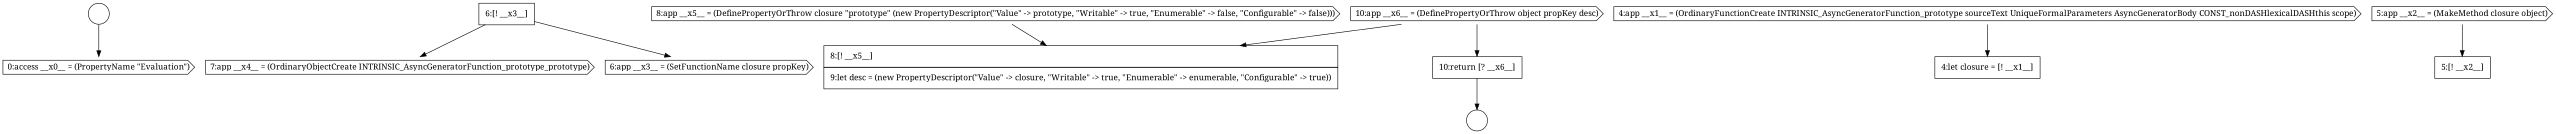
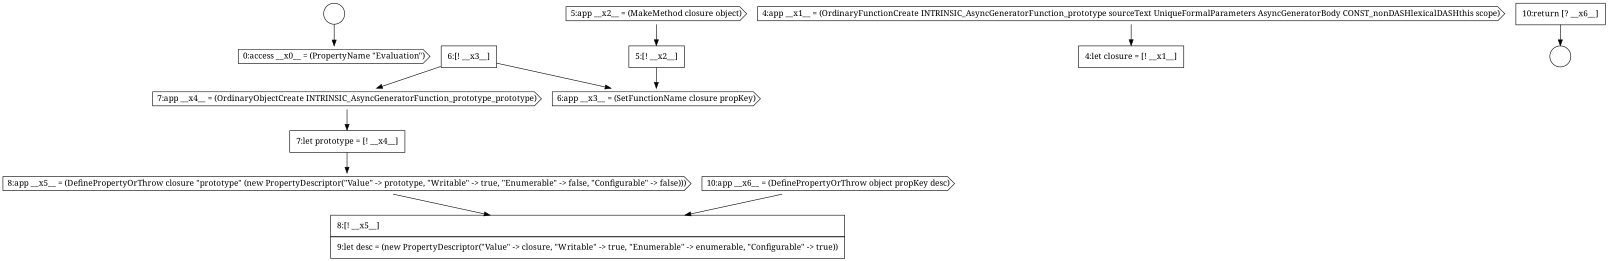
(1477, 37) -> none
none -> (656, 75)
none -> (347, 141)
